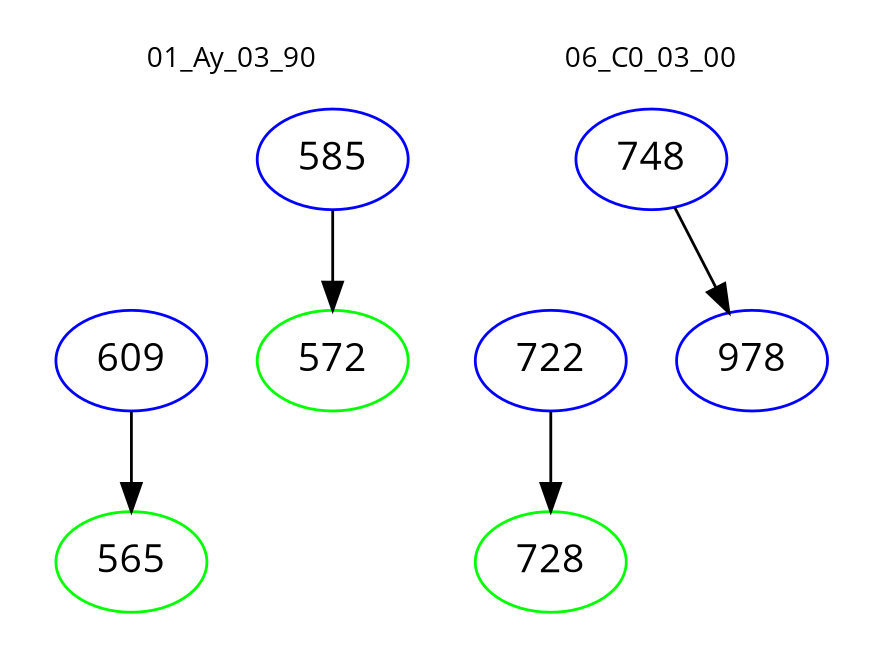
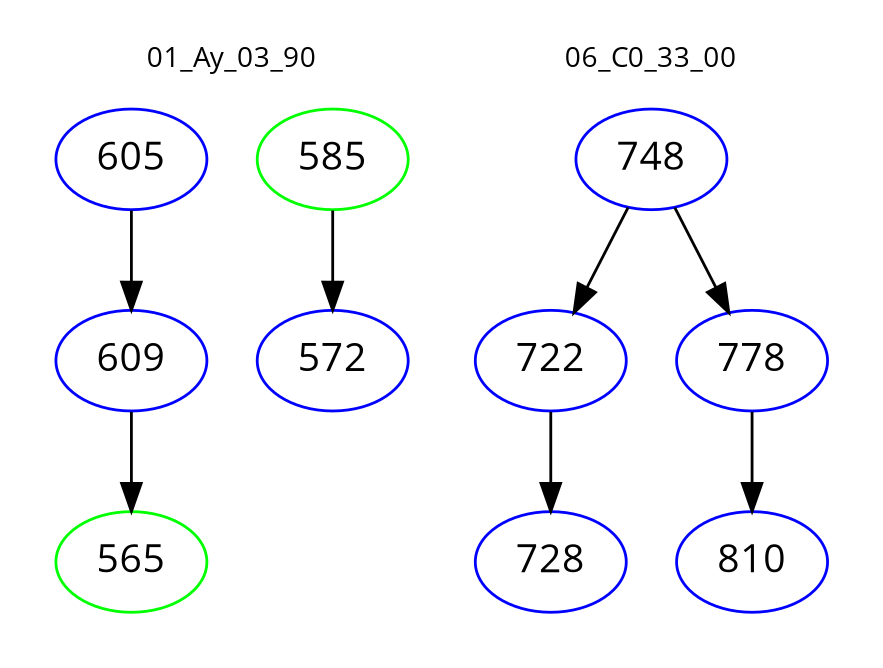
(651, 60) -> (651, 60)
none -> (131, 159)
(333, 159) -> (333, 159)
none -> (608, 247)
(333, 361) -> (333, 361)
(752, 361) -> (752, 361)
(551, 562) -> (551, 562)
none -> (752, 562)
